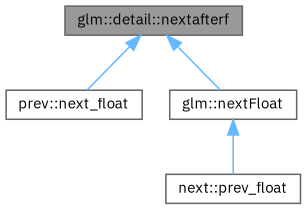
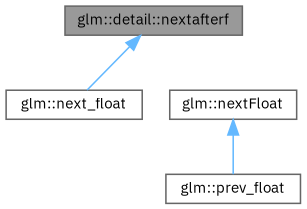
(199, 68) -> none
(74, 105) -> (74, 105)
(233, 189) -> (233, 189)
